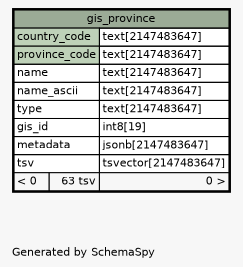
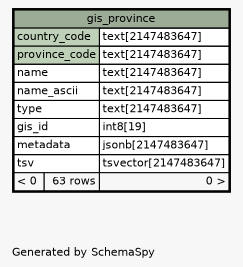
(79, 181) -> (74, 181)
